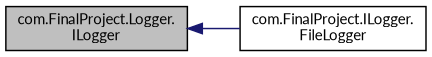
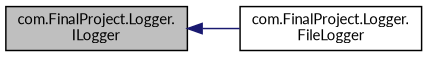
(333, 29) -> (331, 29)
